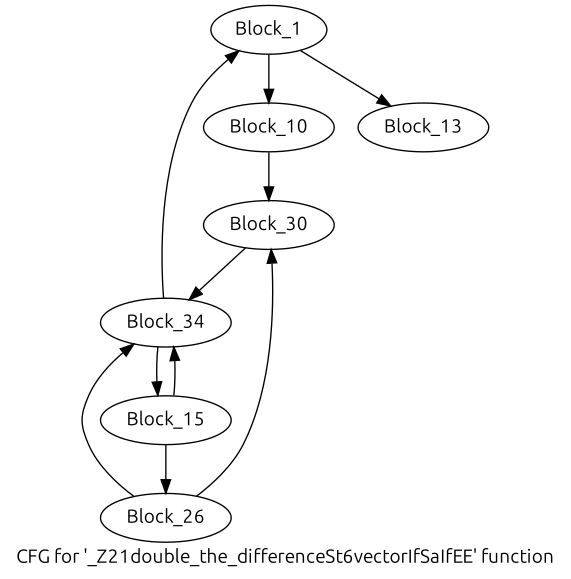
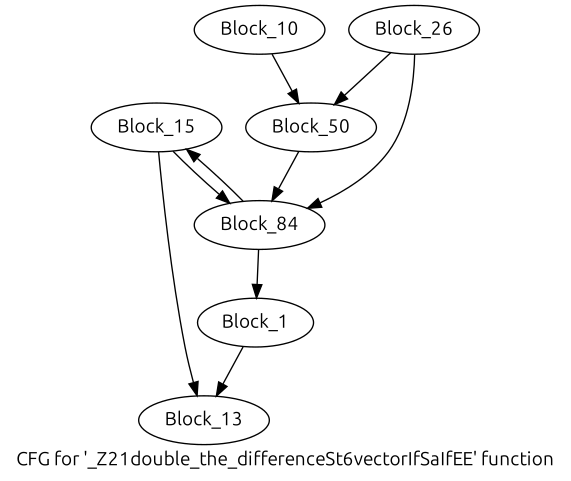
(269, 72) -> none
(269, 225) -> (311, 127)
(166, 323) -> (260, 225)
(166, 462) -> (172, 268)
